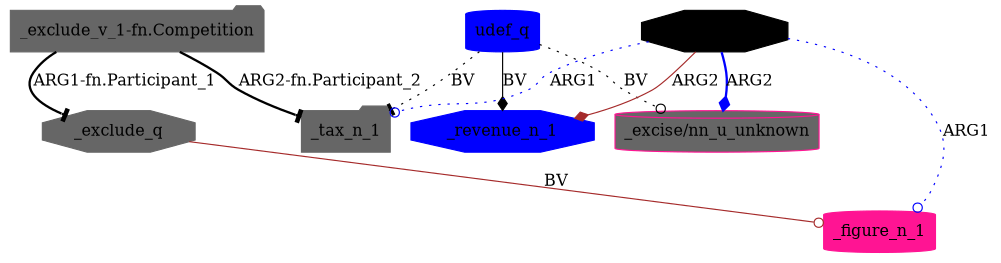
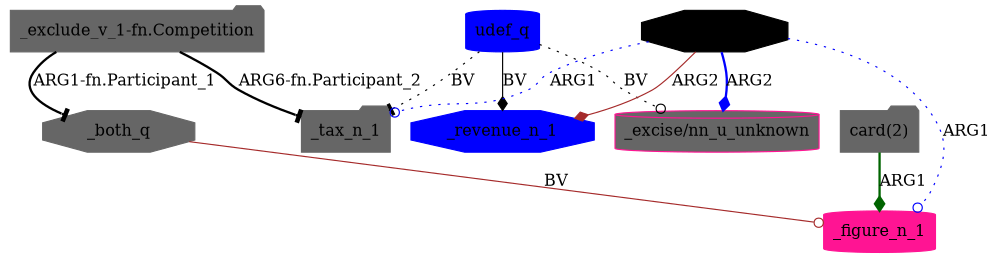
(330, 81) -> (330, 81)
(119, 131) -> (119, 131)
none -> (880, 131)
